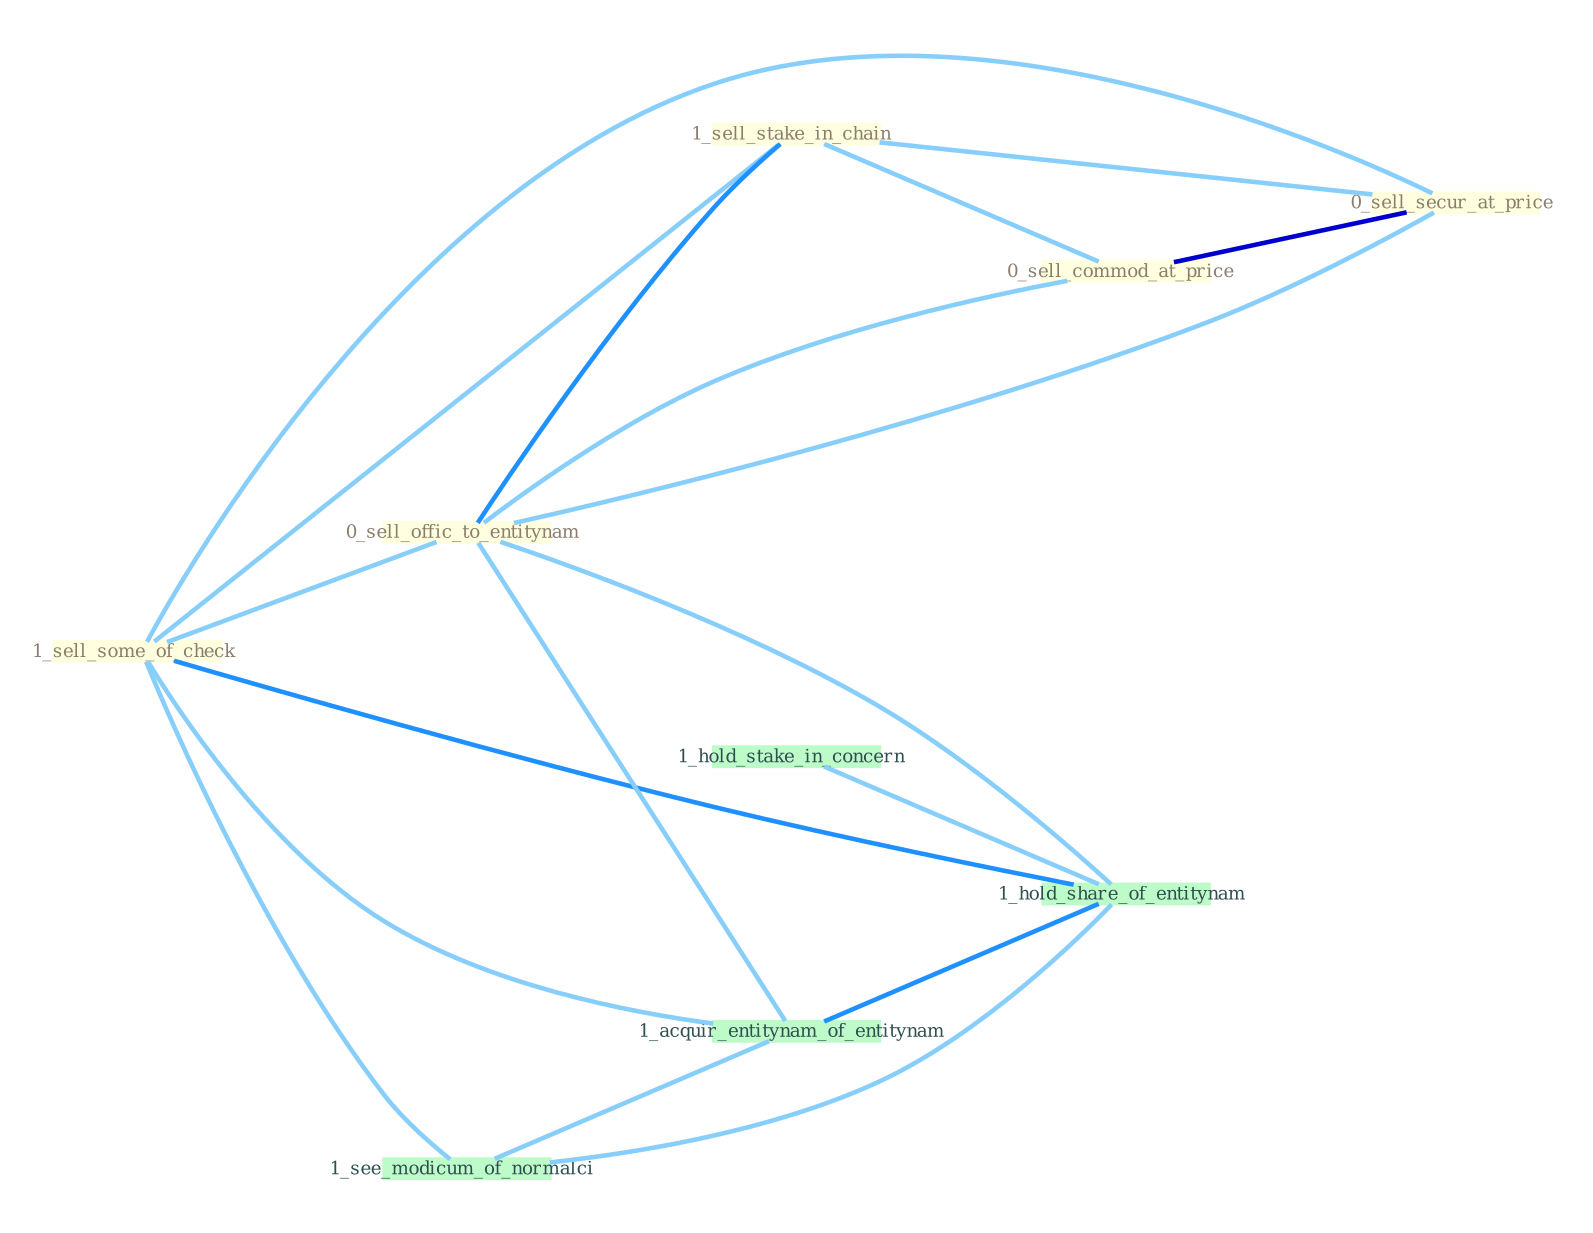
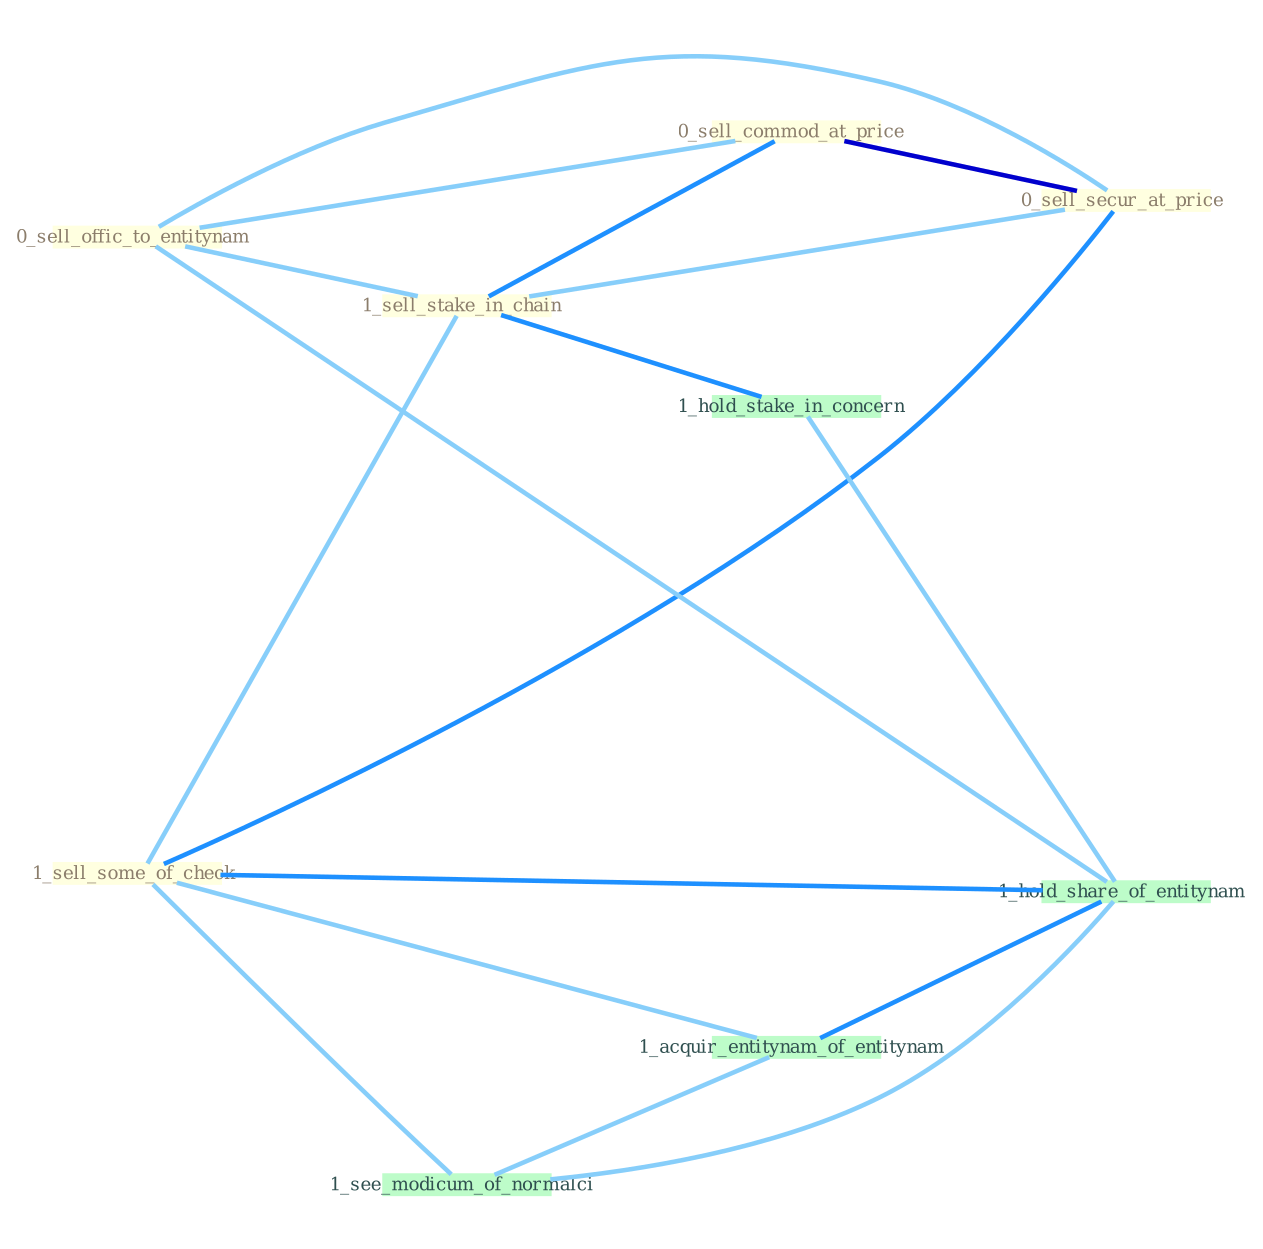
(683, 98) -> (704, 579)
(961, 203) -> (632, 219)
(618, 325) -> (301, 271)
none -> (631, 356)
(302, 592) -> none
(609, 746) -> none
